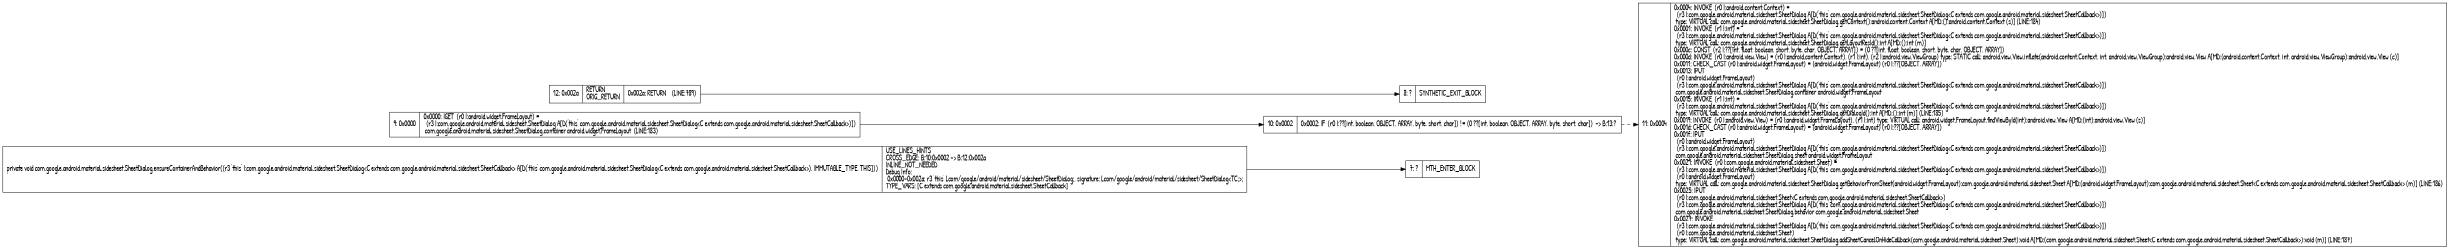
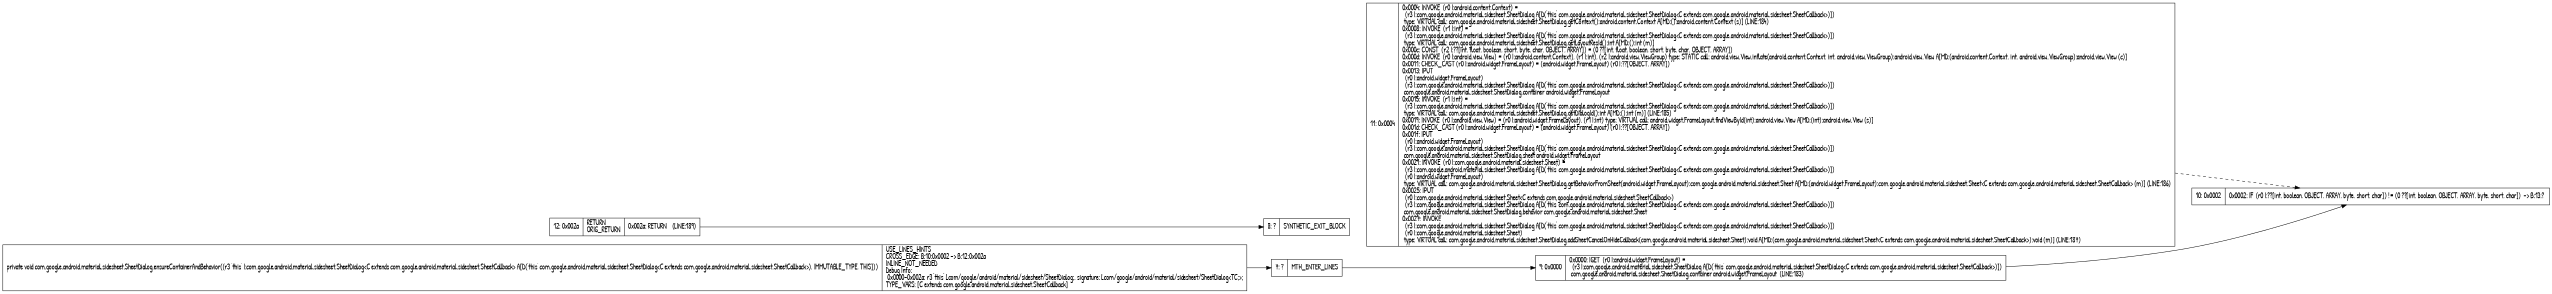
(1708, 29) -> (1436, 29)
(662, 94) -> (662, 227)
(1628, 125) -> (2235, 180)
(1451, 169) -> (1315, 268)
none -> (1436, 268)
